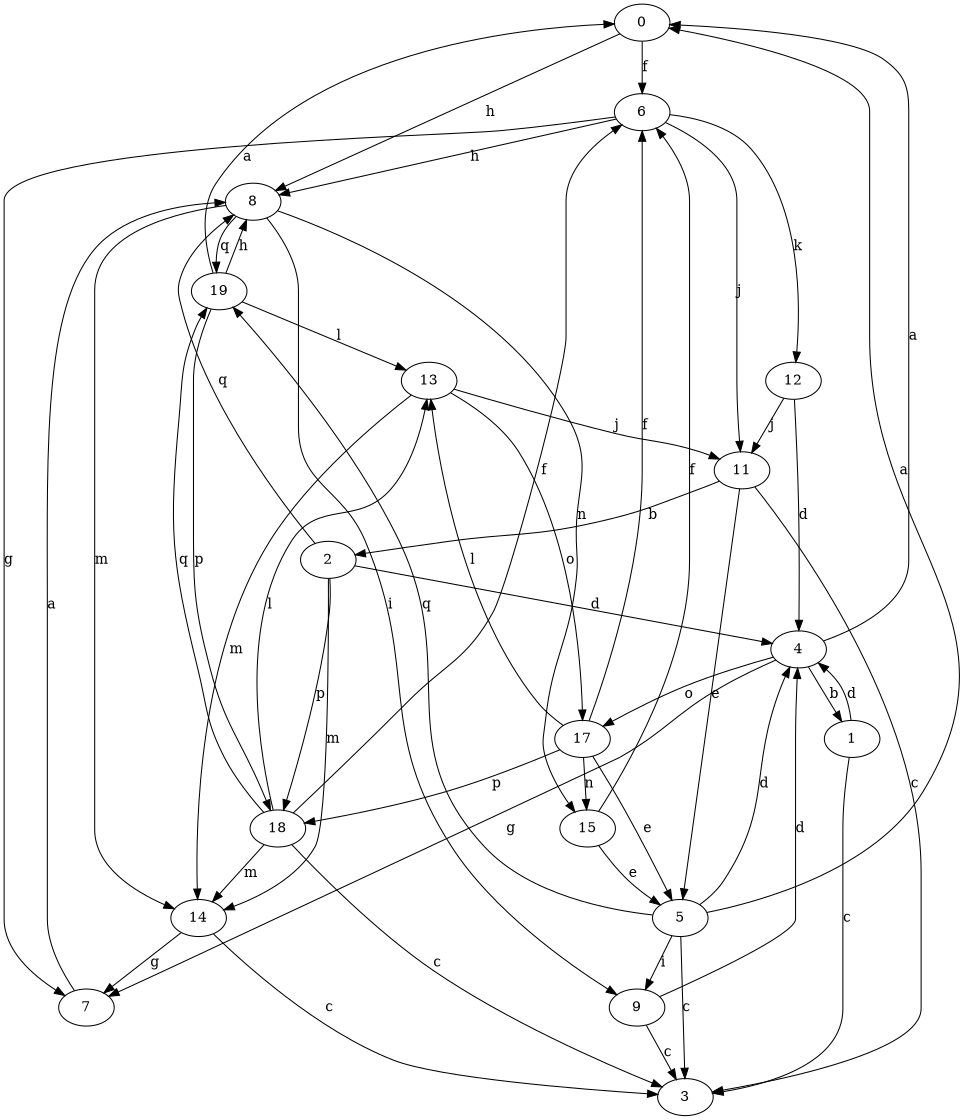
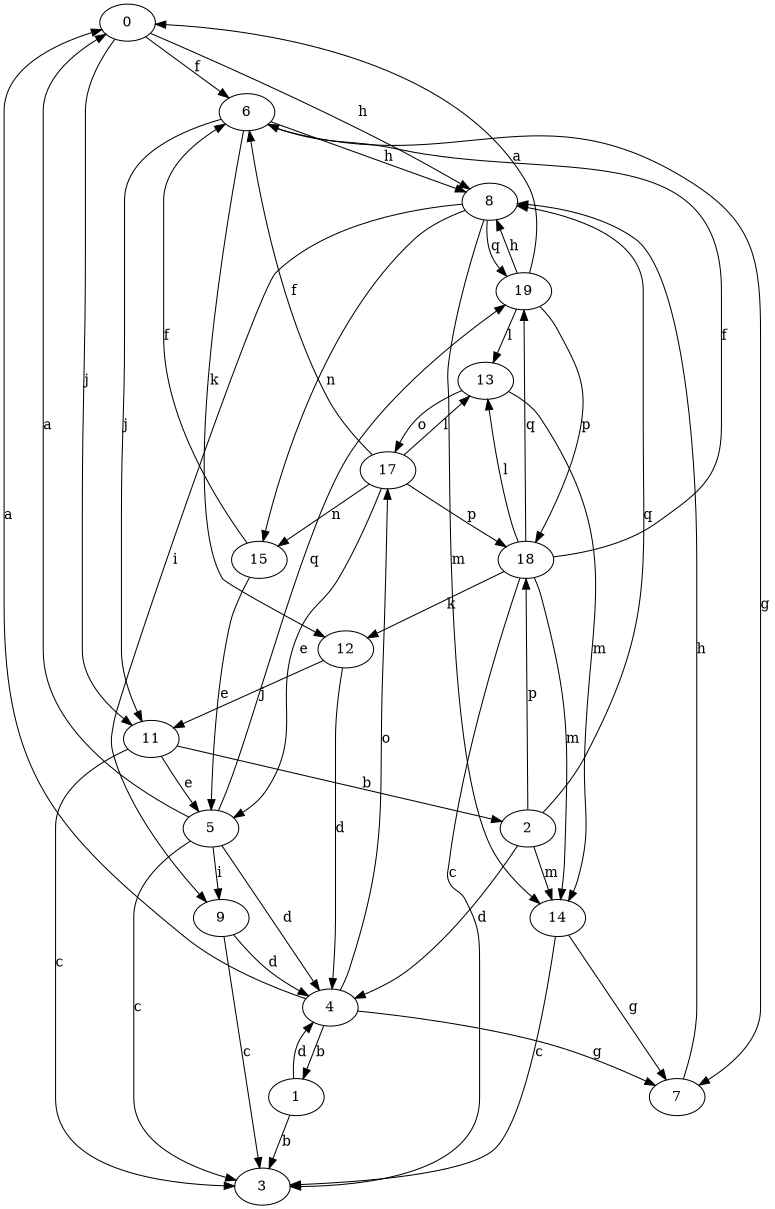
(581, 425) -> (84, 383)
none -> (441, 602)
(52, 605) -> (702, 649)
(847, 918) -> (287, 1142)
